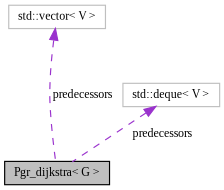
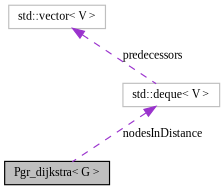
(50, 101) -> (119, 59)
(161, 134) -> (161, 134)
